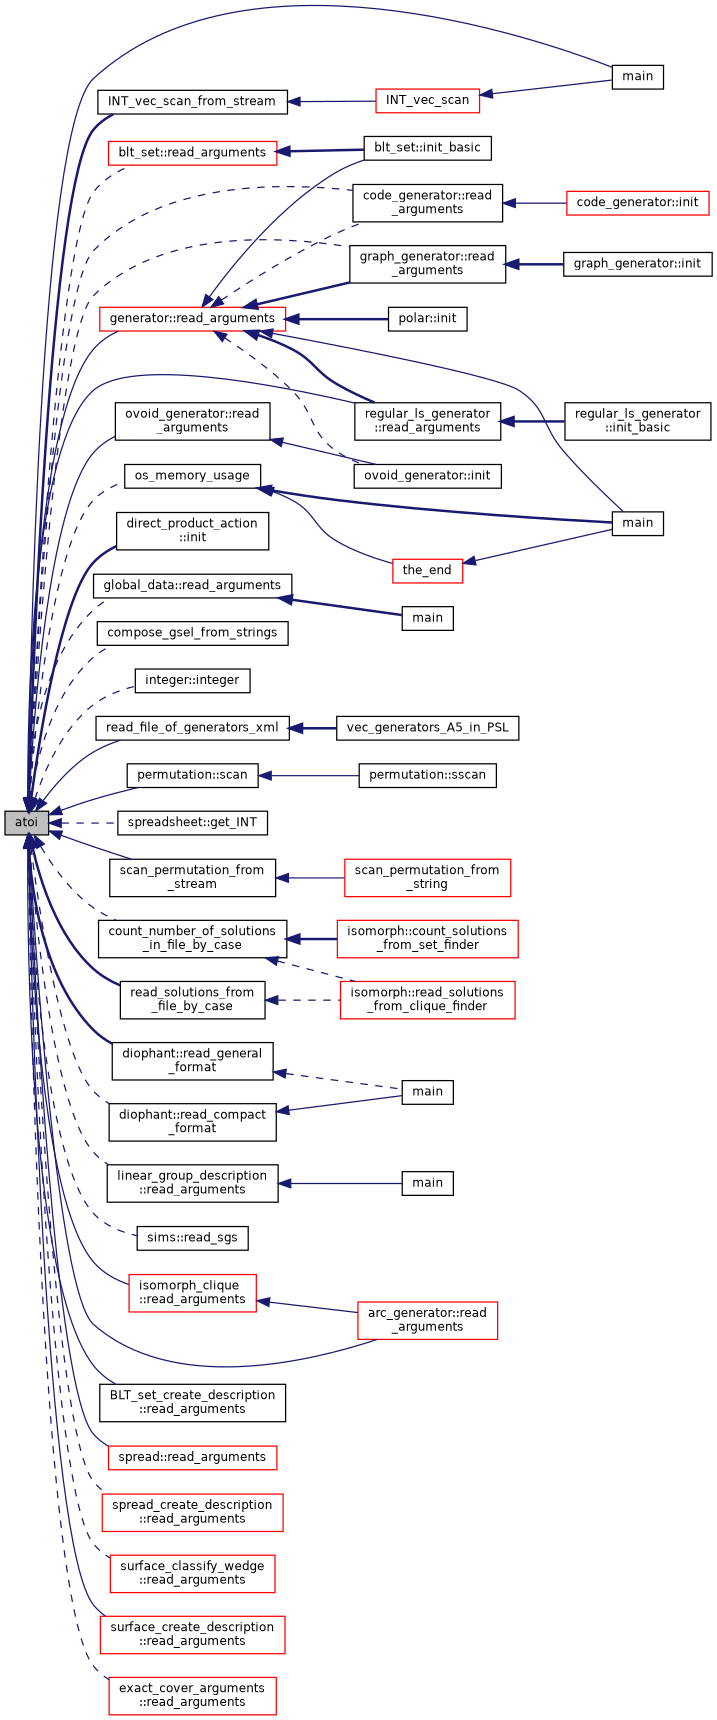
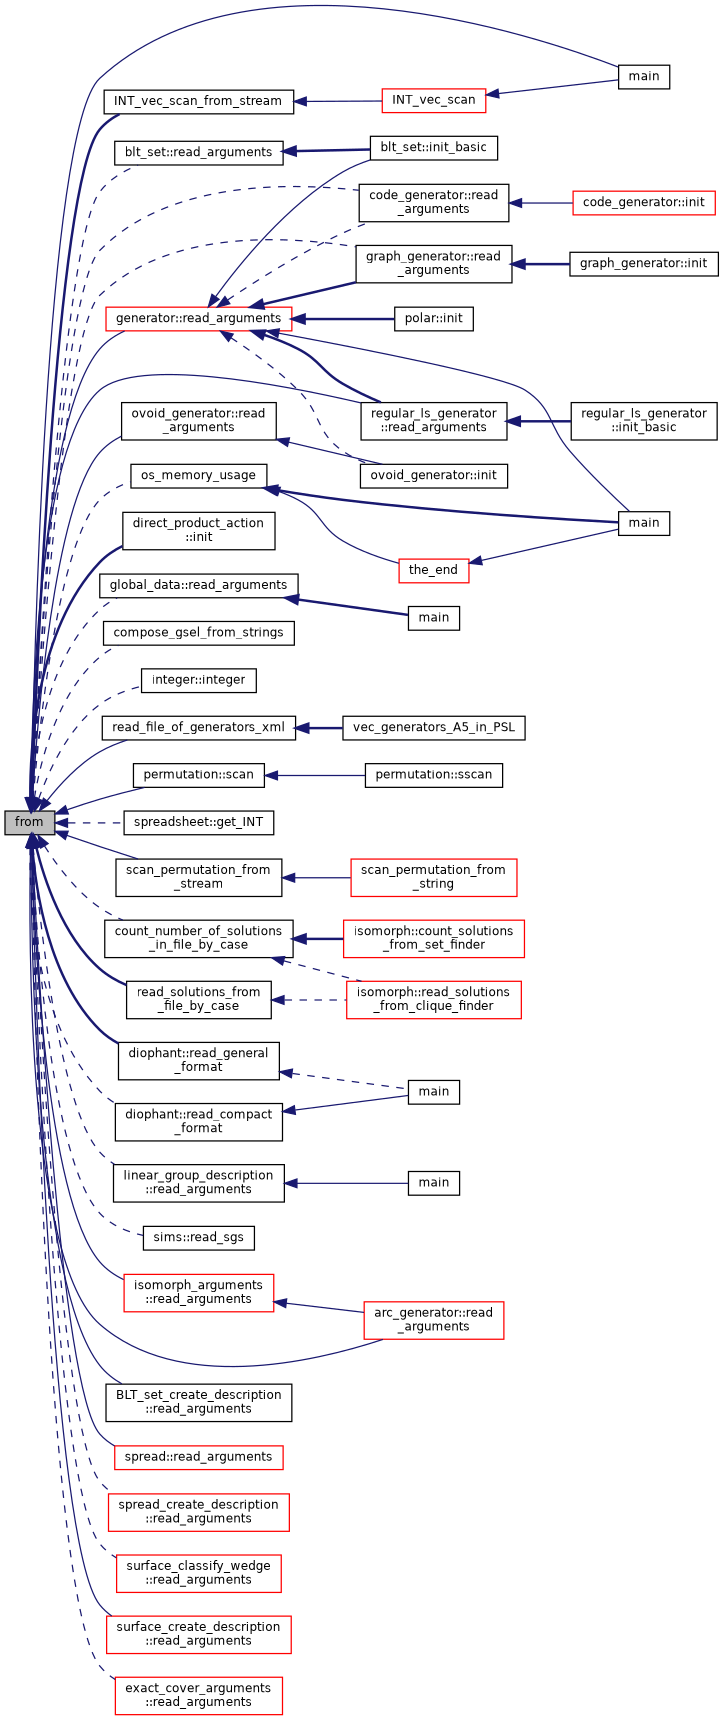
(193, 153) -> (199, 153)
(27, 823) -> (30, 823)
(193, 1293) -> (199, 1293)
